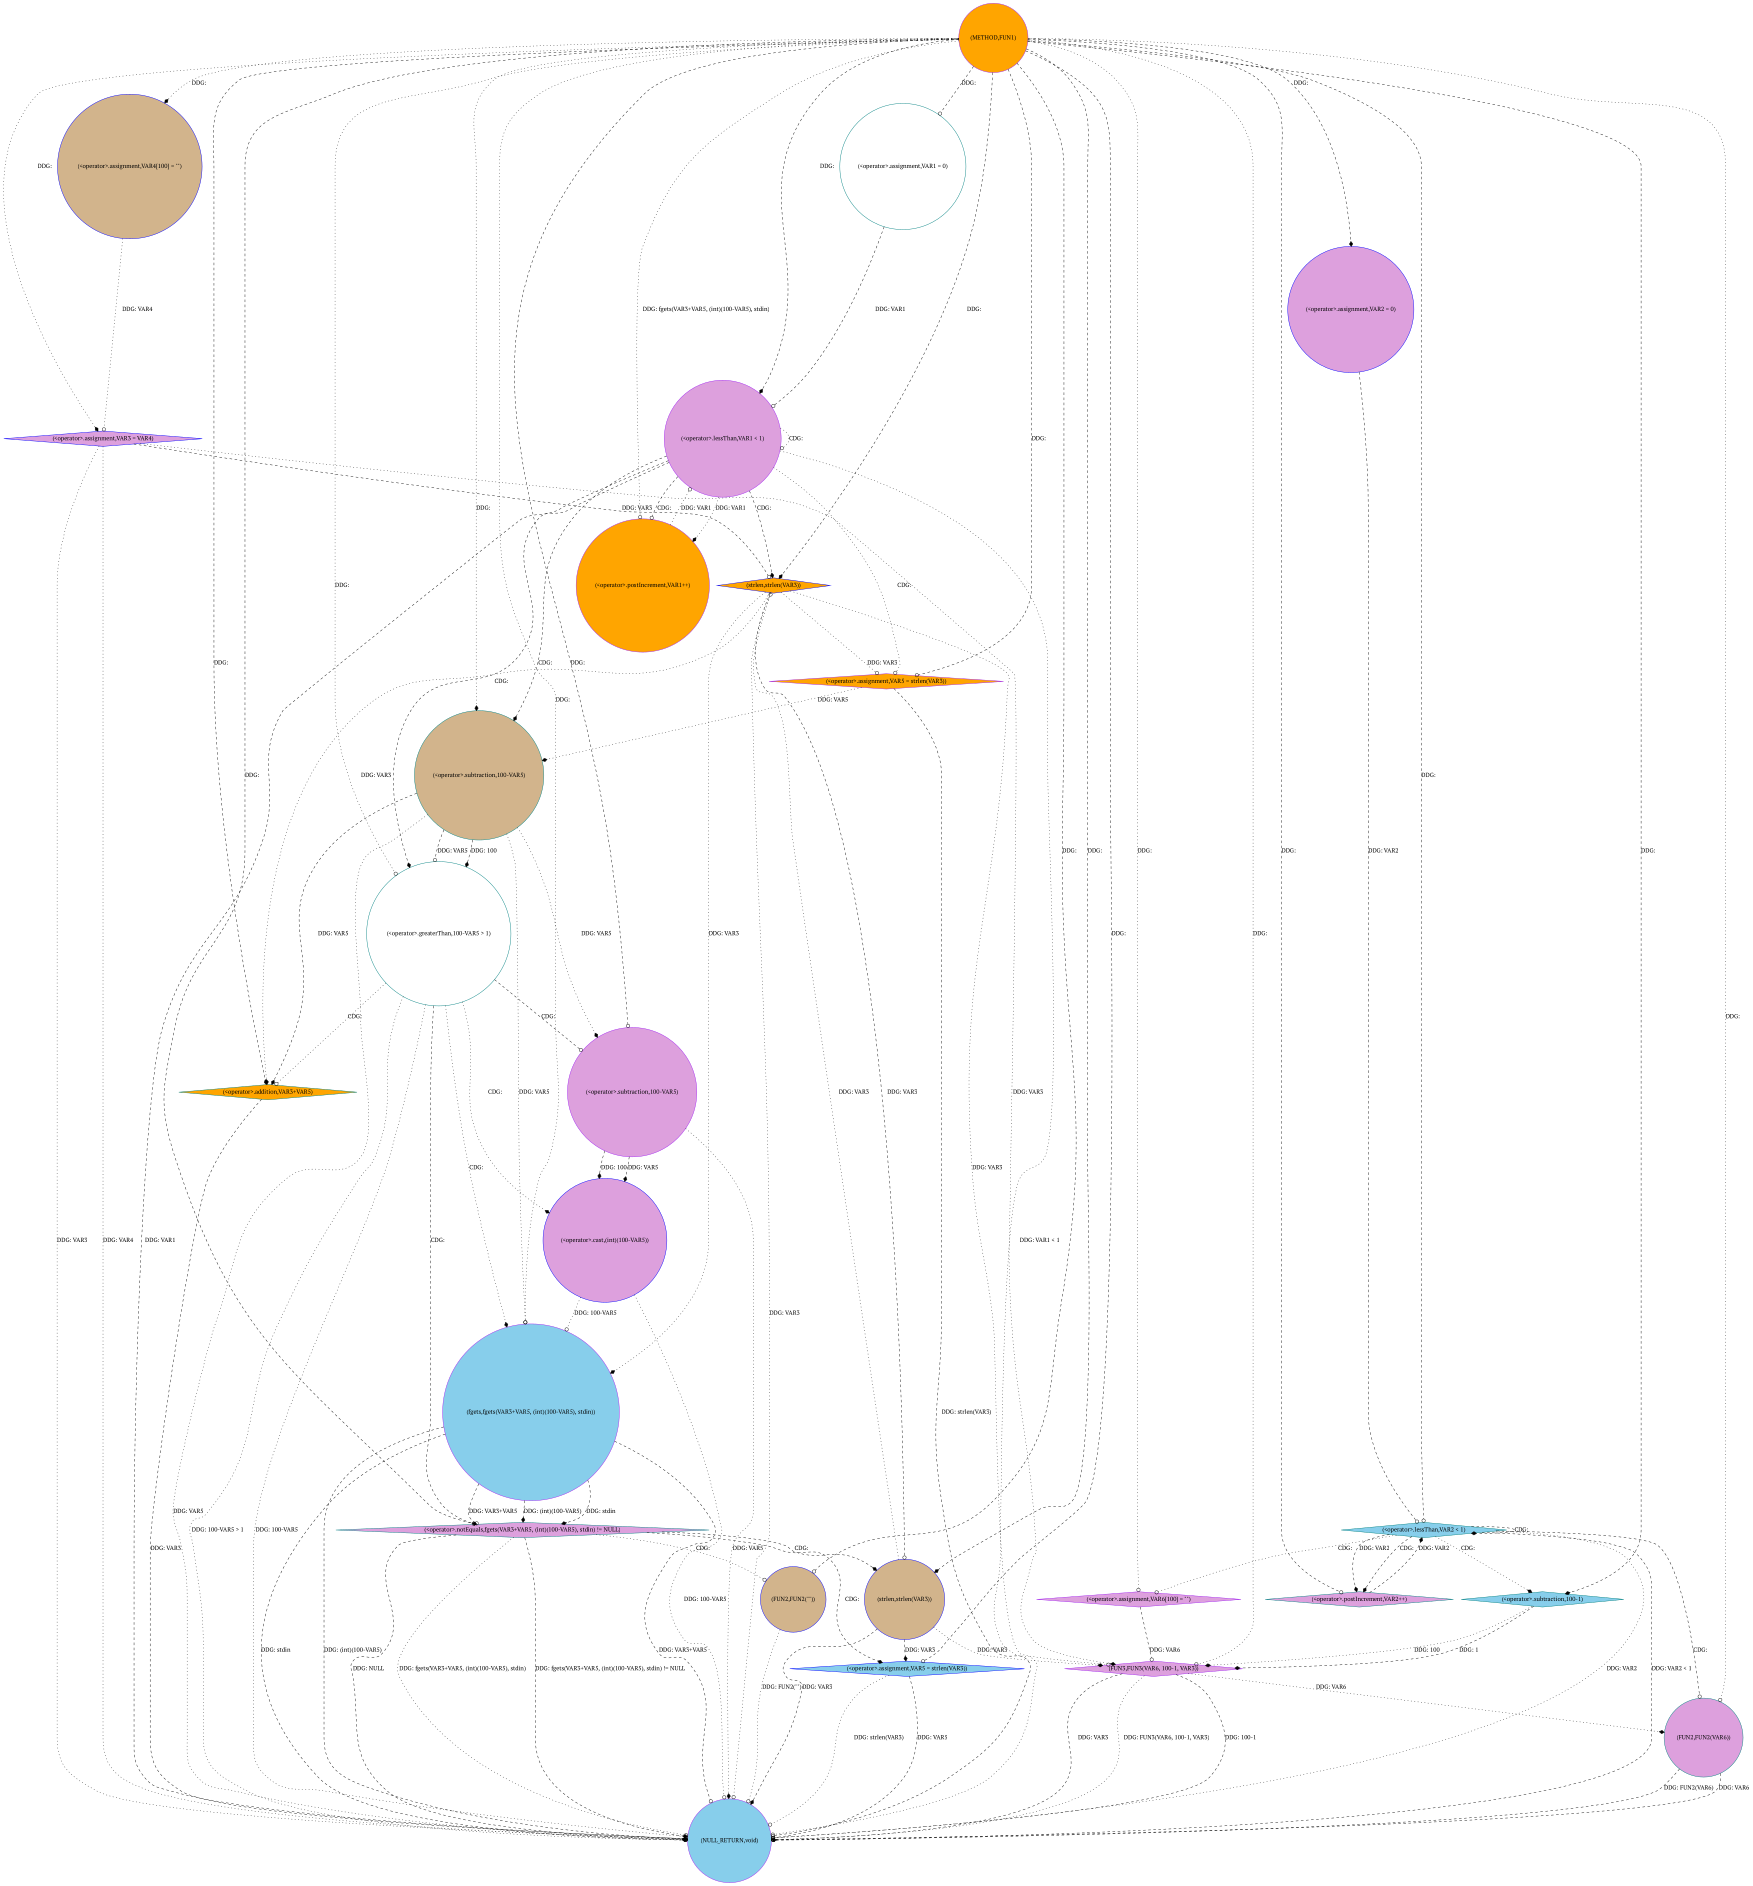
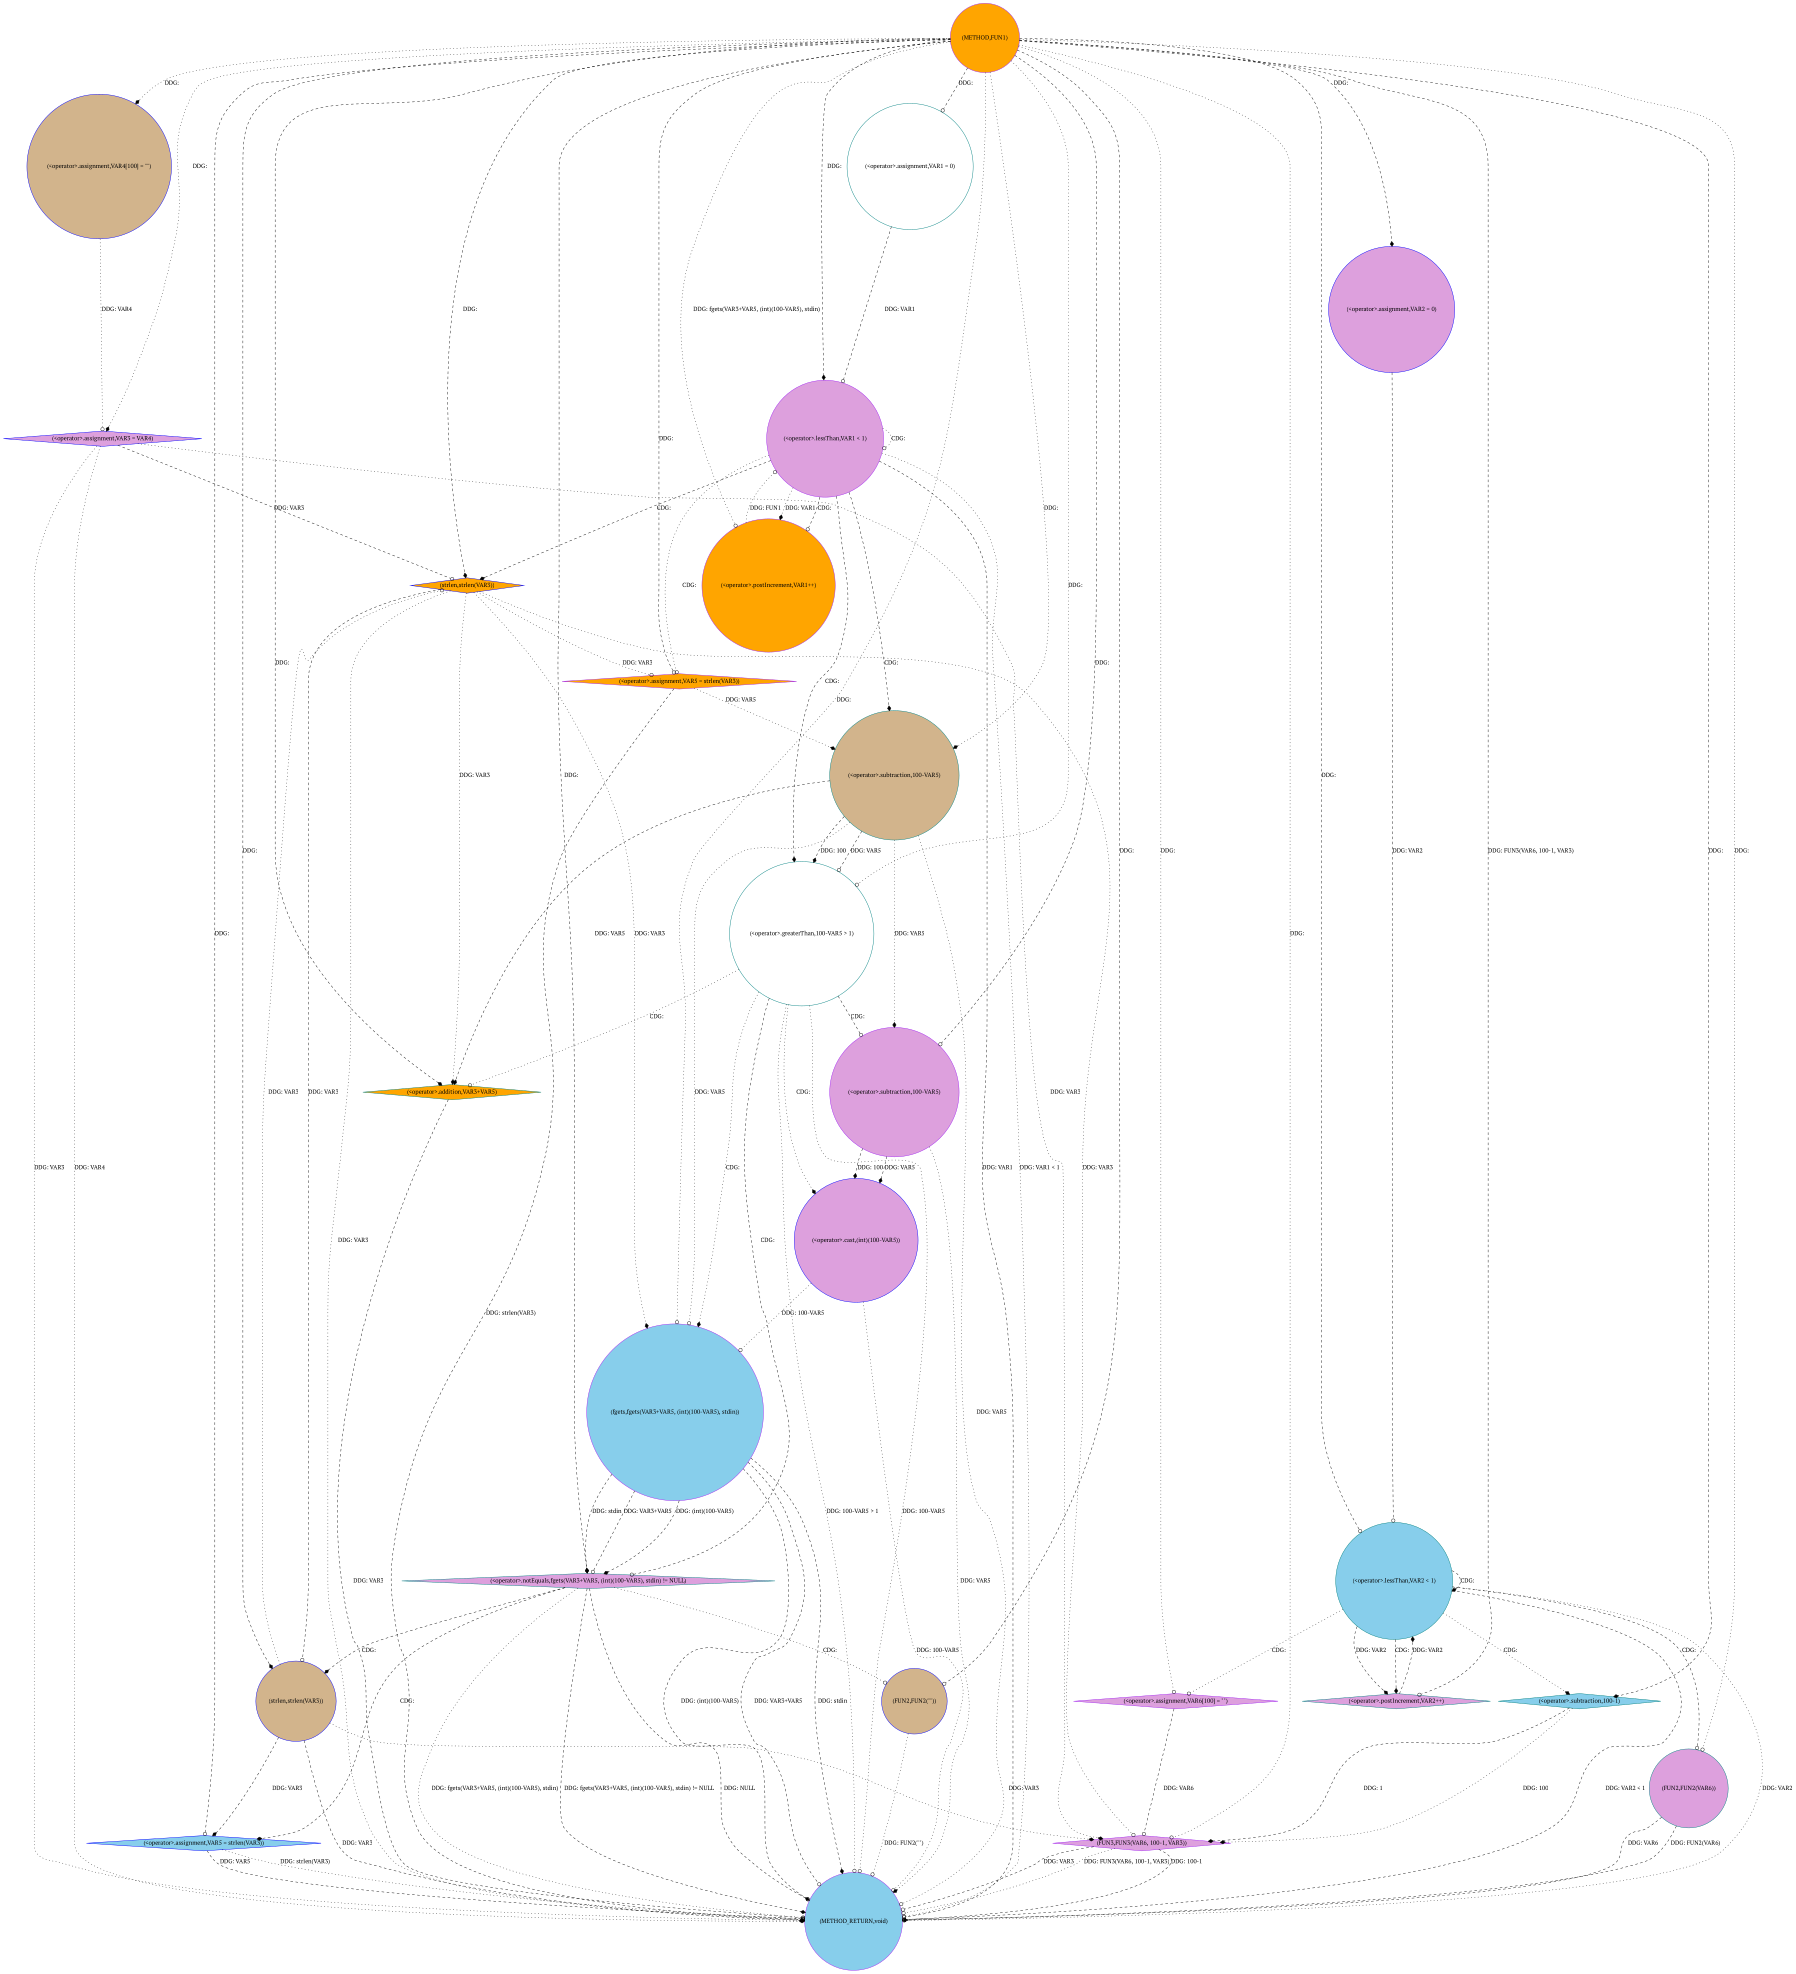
(696, 508) -> (765, 508)
(1290, 851) -> (1531, 851)
(1424, 1530) -> (1394, 1581)
(1424, 1703) -> none
(729, 1841) -> (854, 1921)
